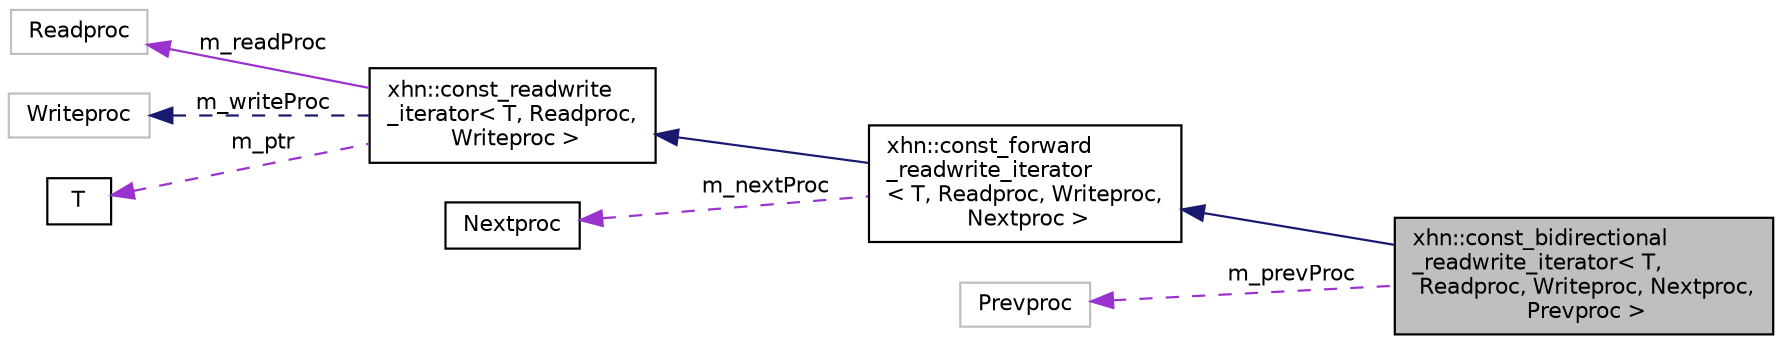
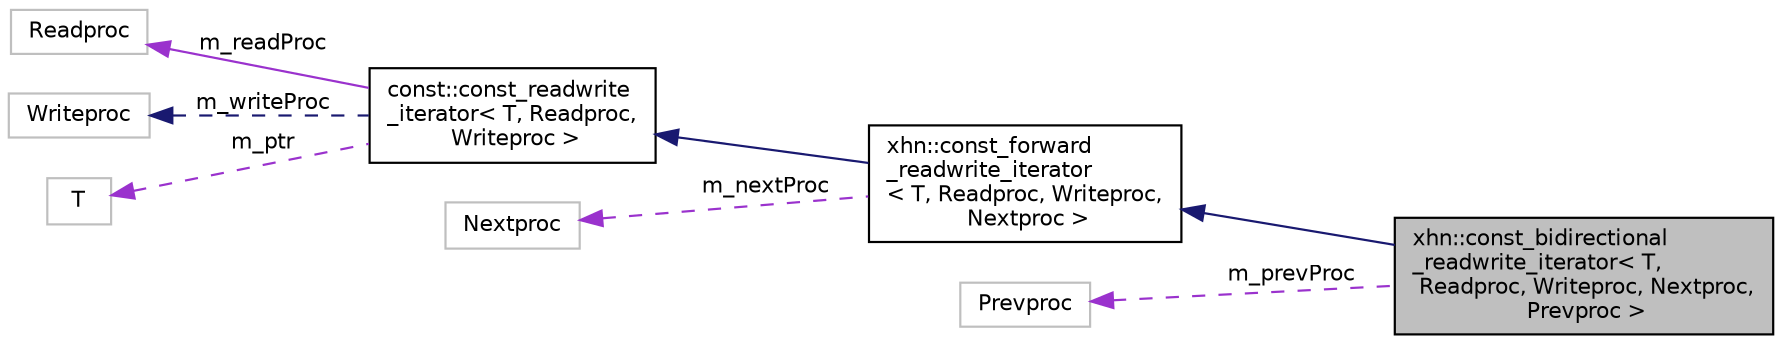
(513, 116) -> (513, 116)
(79, 201) -> (79, 201)
(513, 226) -> (513, 226)
